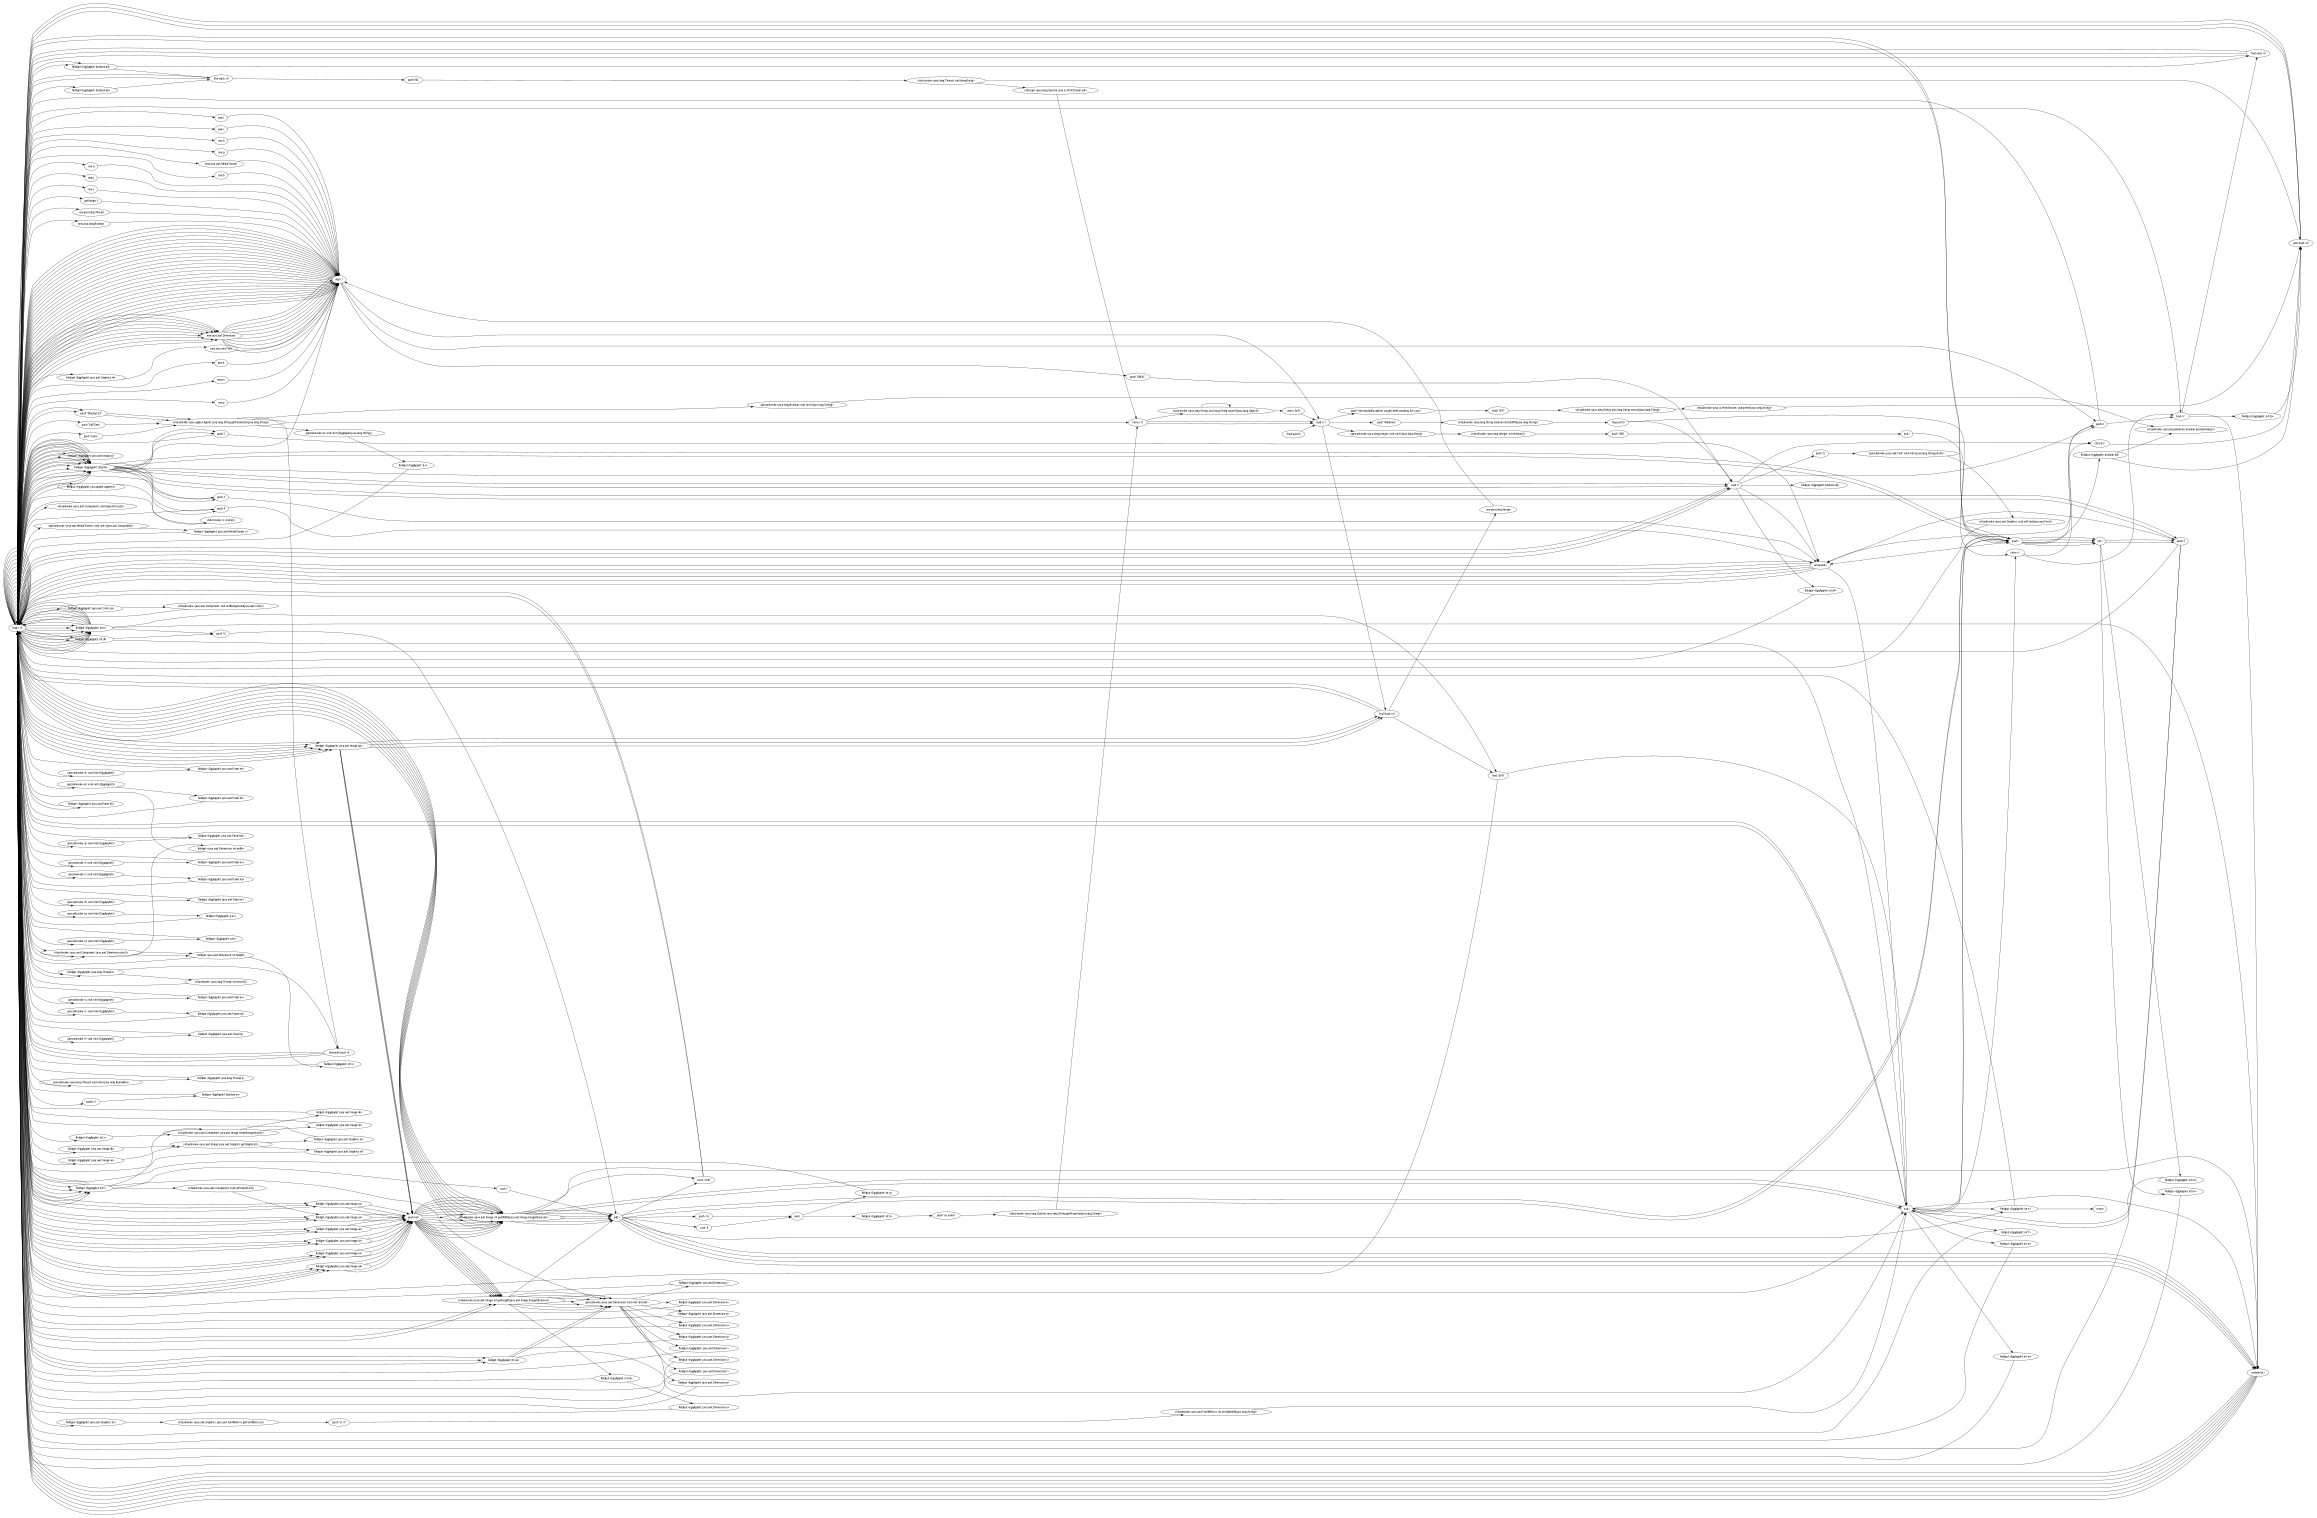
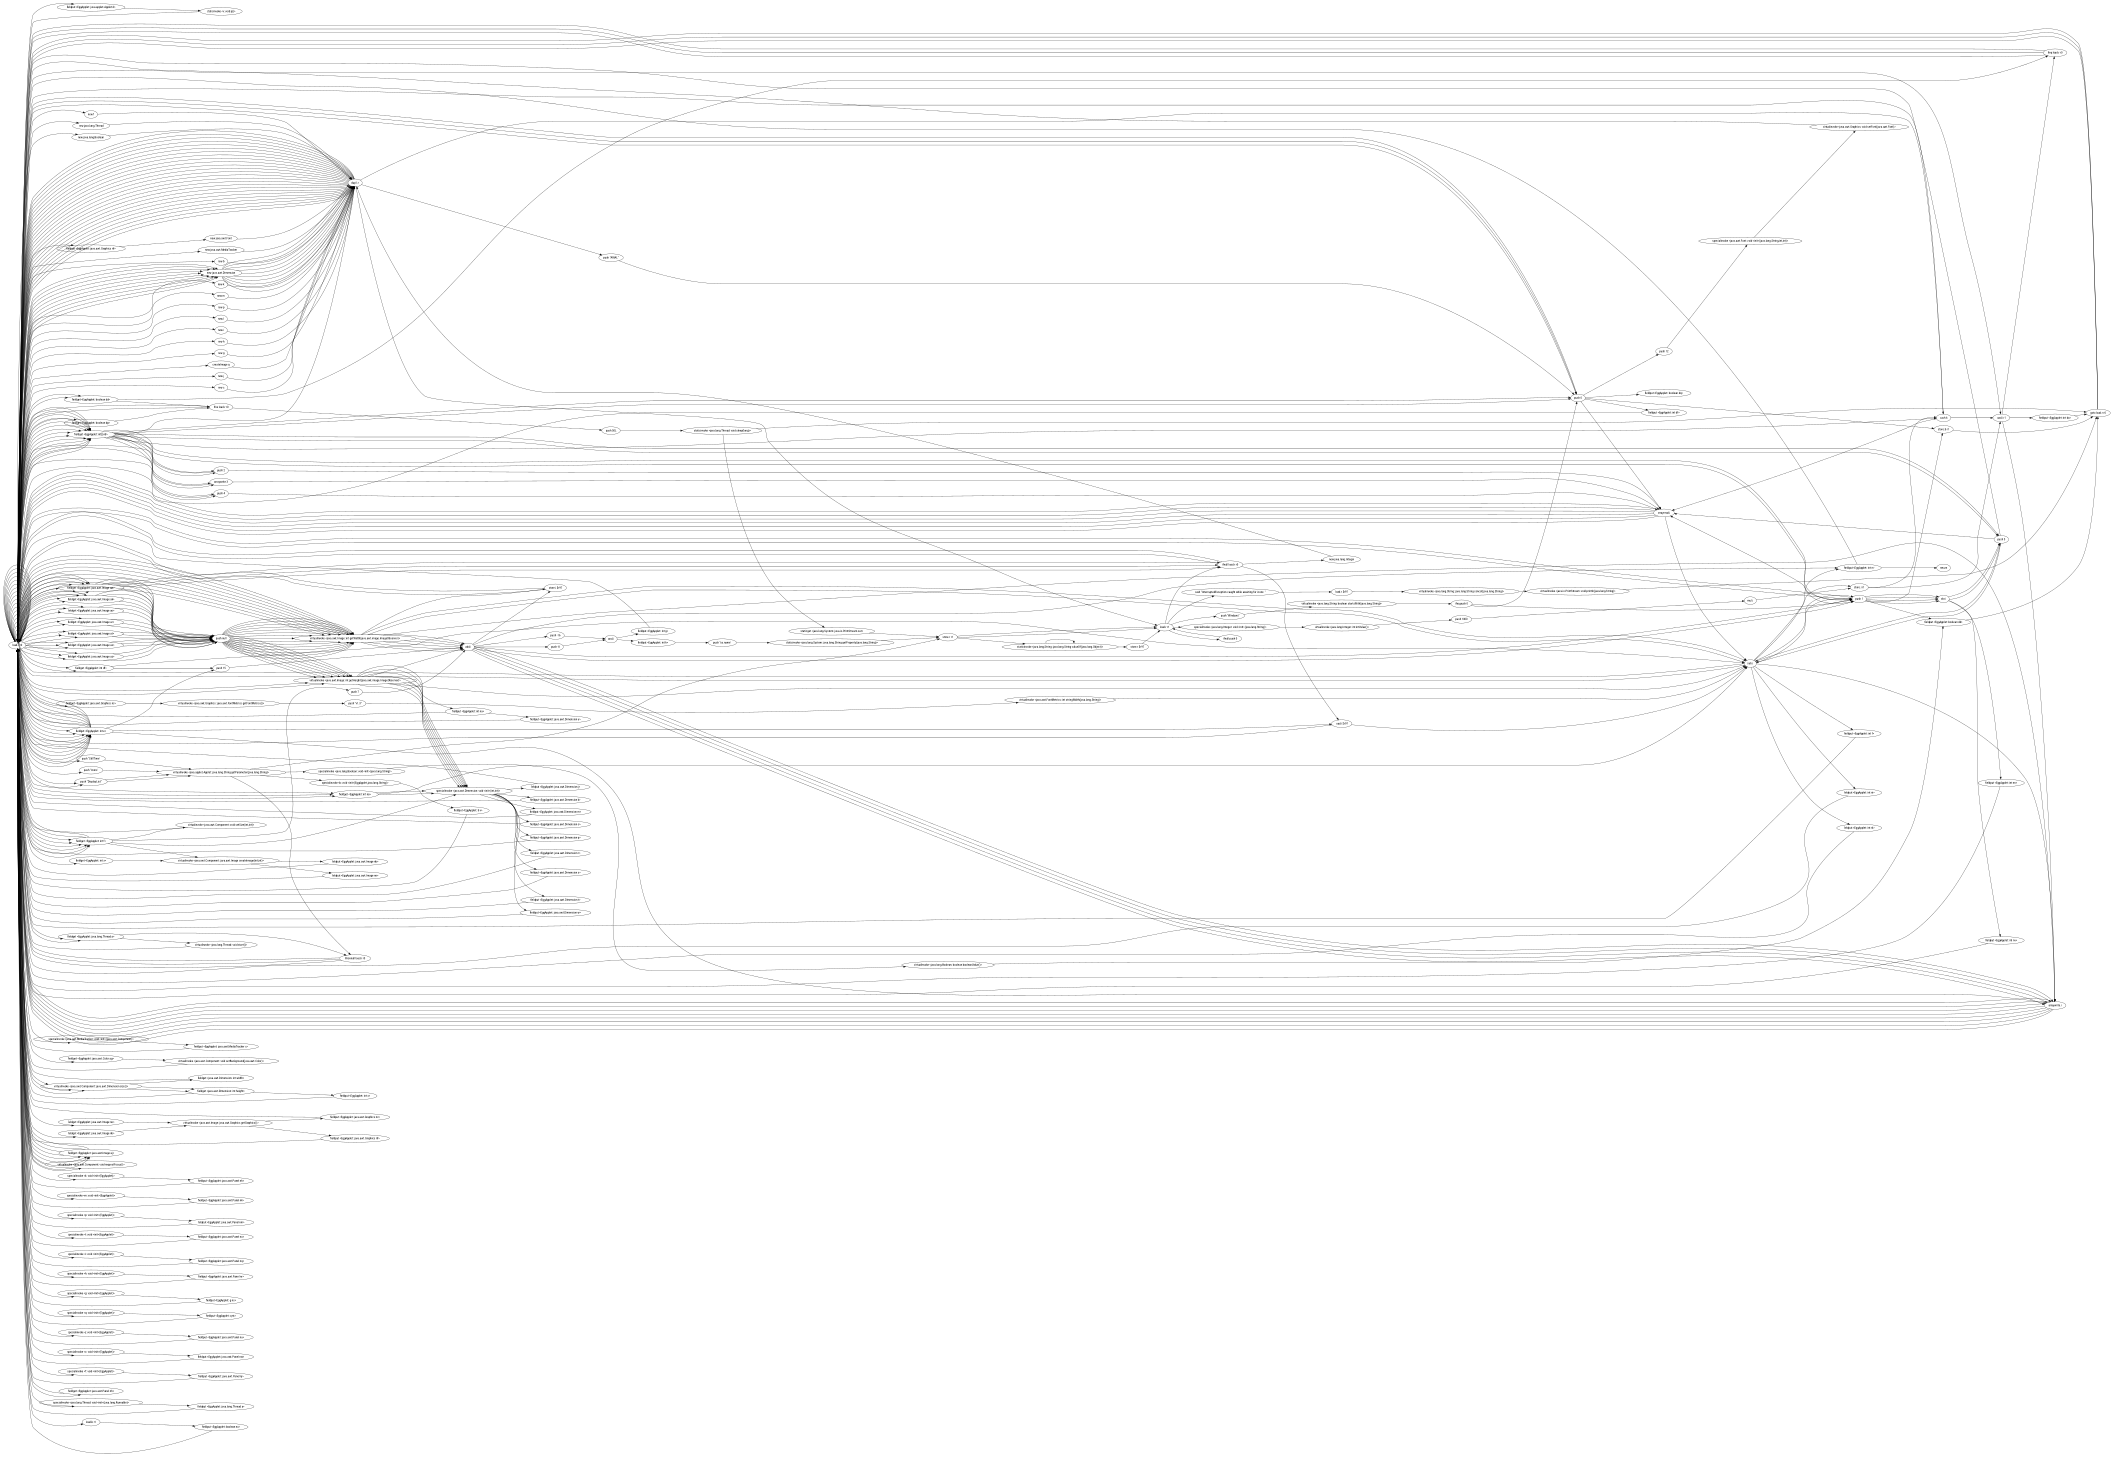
(91, 166) -> (221, 365)
(91, 201) -> (91, 114)
(2146, 443) -> (1579, 962)
(221, 497) -> (221, 482)
none -> (1193, 637)
(266, 1202) -> (80, 832)
